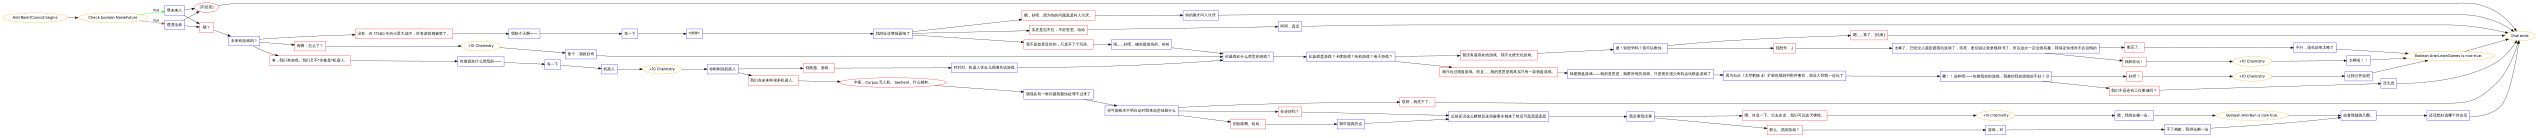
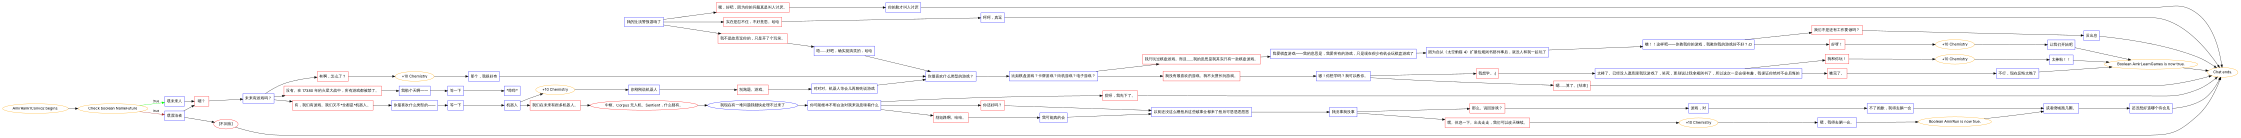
(188, 9) -> none
(787, 34) -> none
(744, 74) -> (524, 105)
(1058, 94) -> (753, 105)
